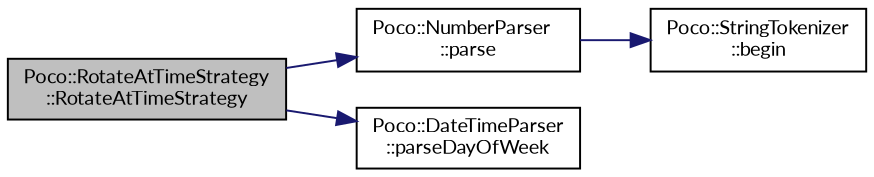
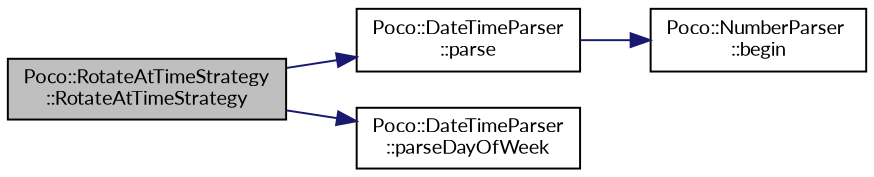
(468, 40) -> (468, 40)
(758, 40) -> (758, 40)
